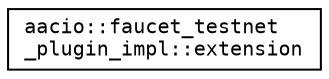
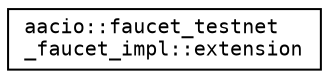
(164, 39) -> (164, 39)
